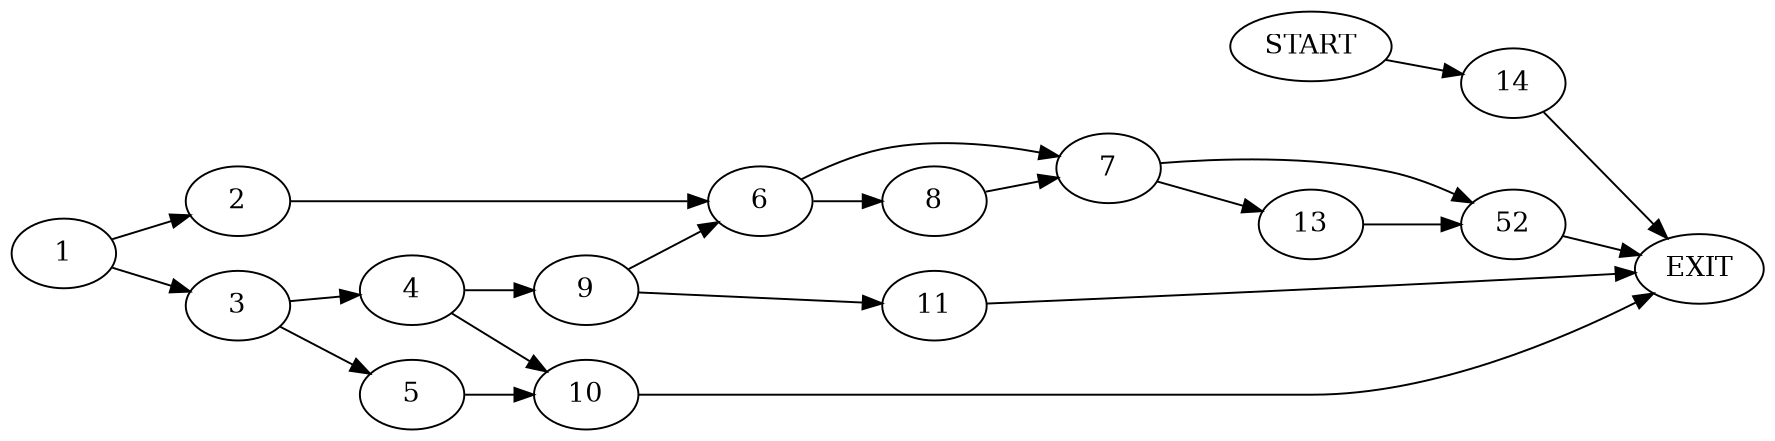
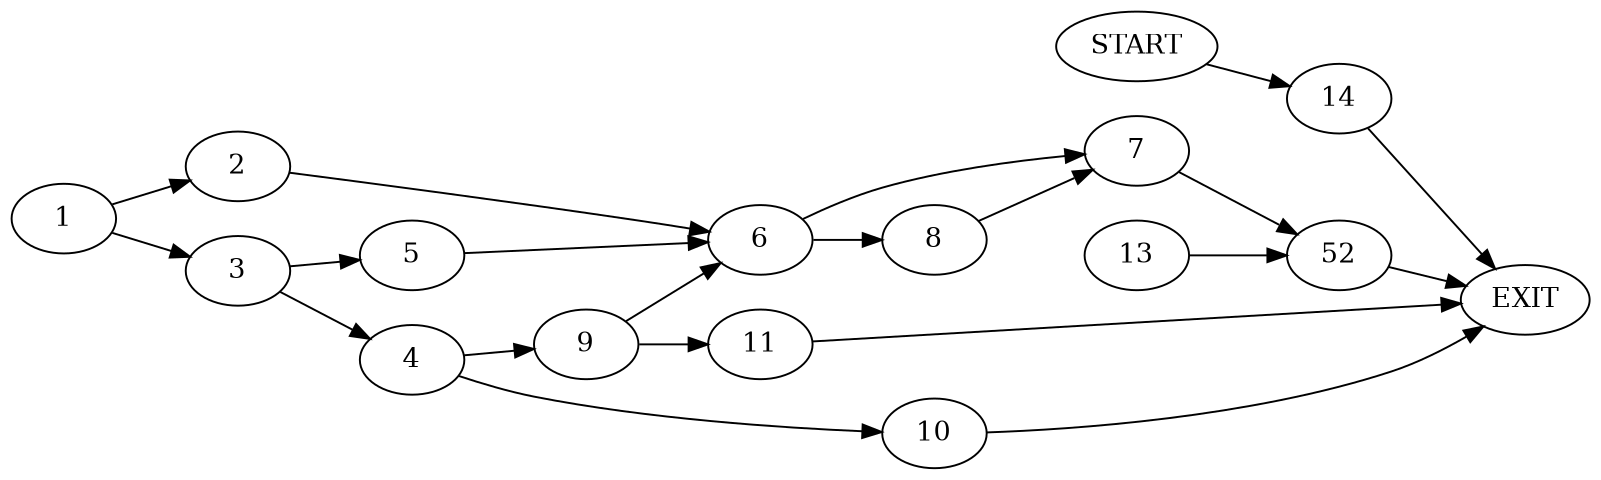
(1200, 194) -> none
(490, 395) -> (577, 248)
